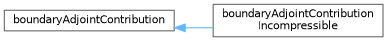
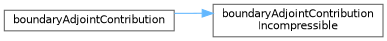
(199, 28) -> (188, 13)
